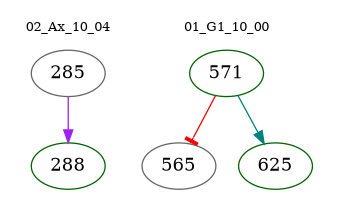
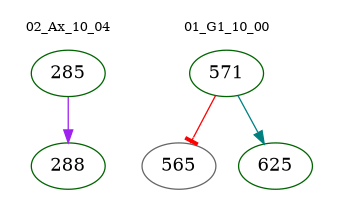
(68, 73) -> (68, 73)
